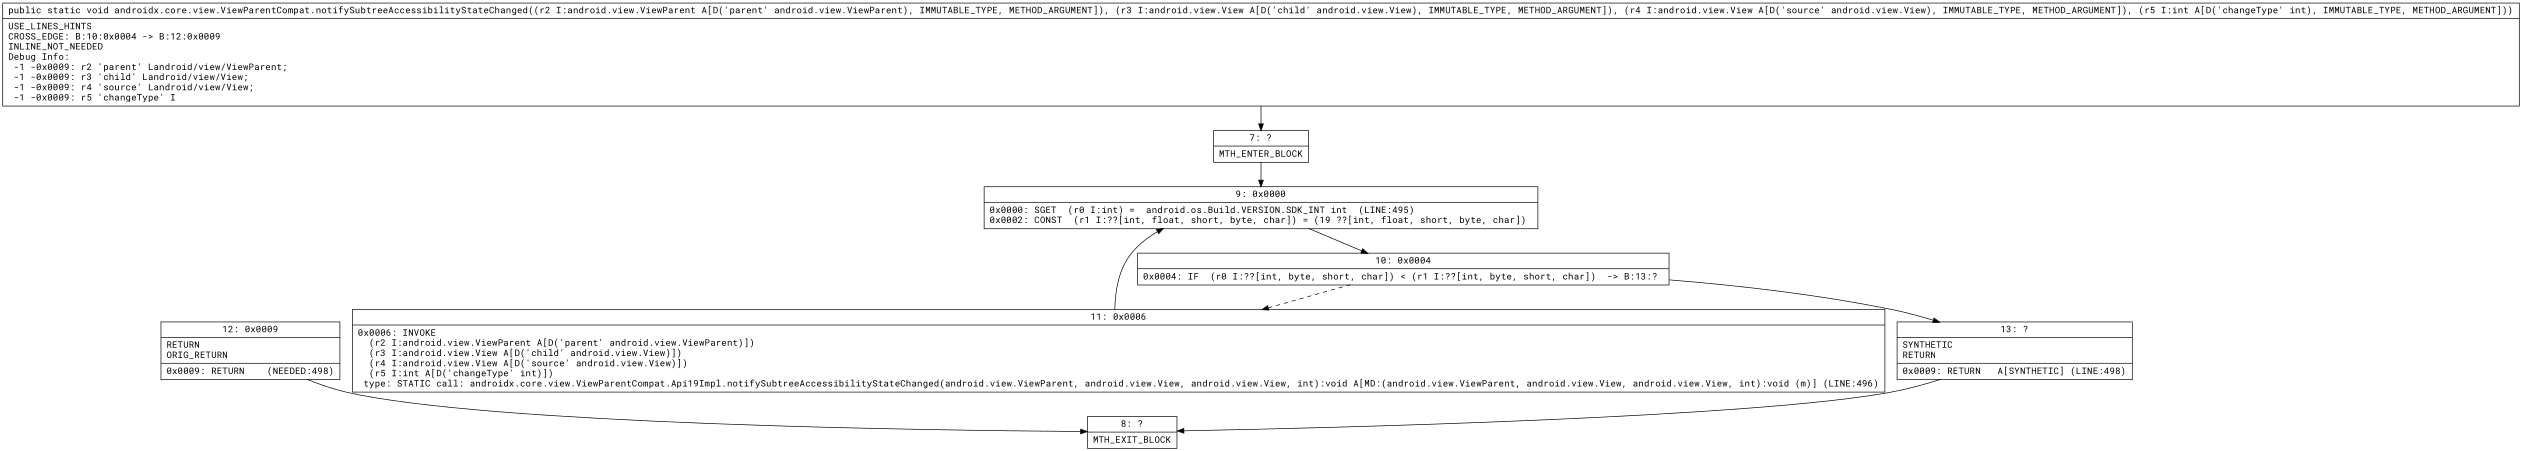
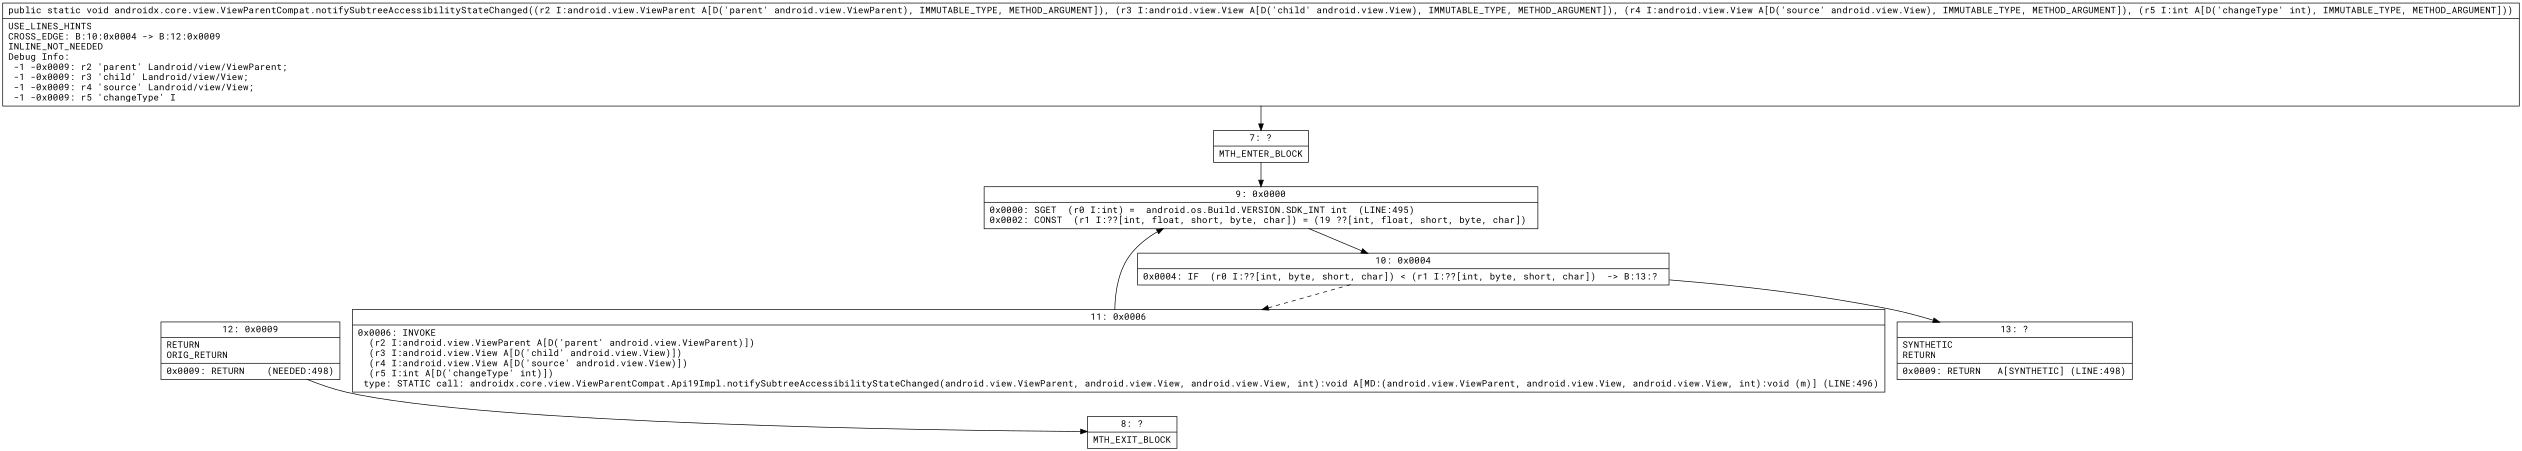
(1564, 419) -> none
